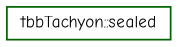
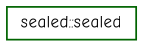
(89, 23) -> (72, 23)
